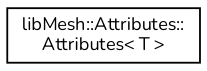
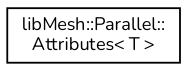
(104, 35) -> (94, 35)
